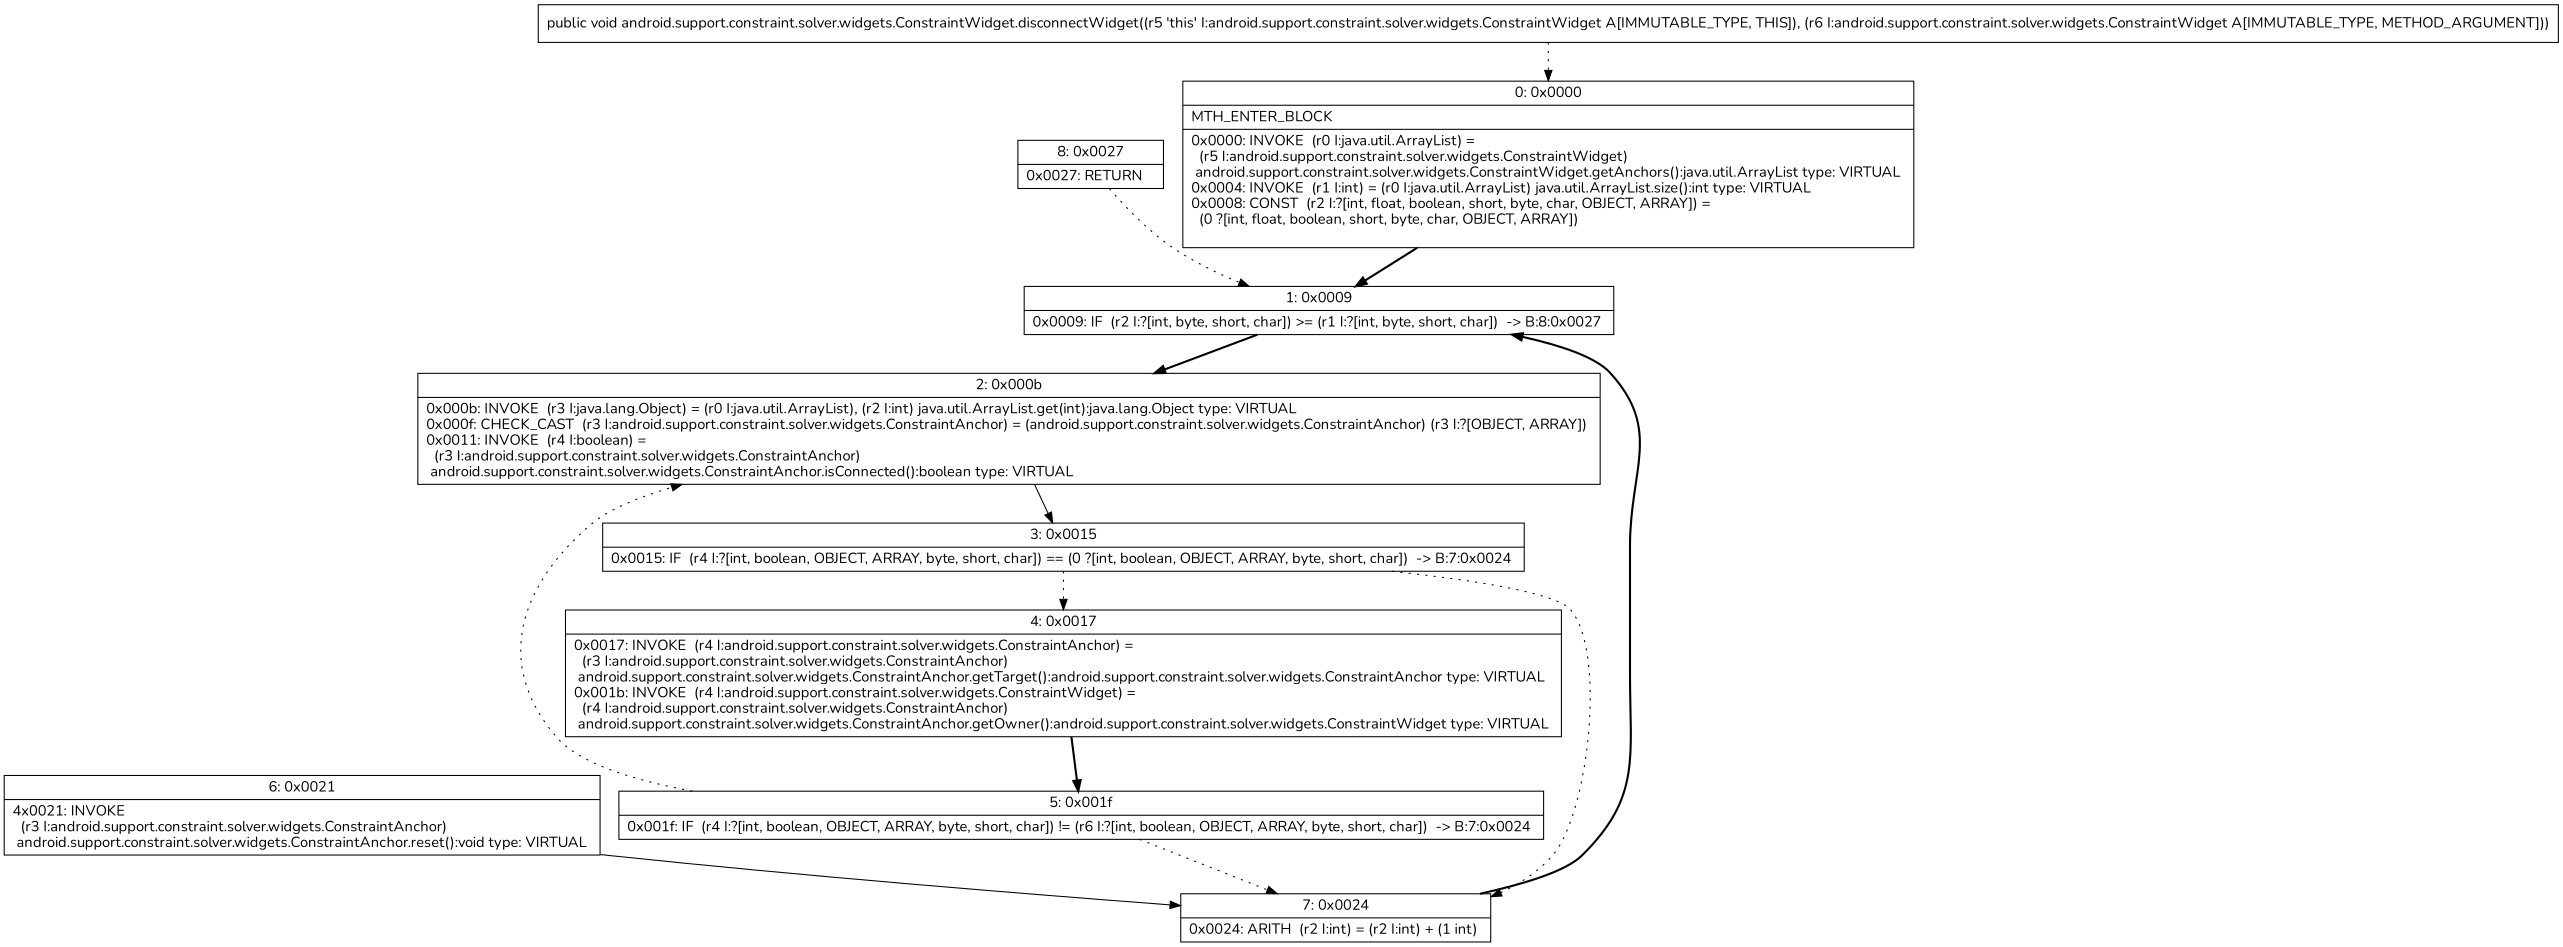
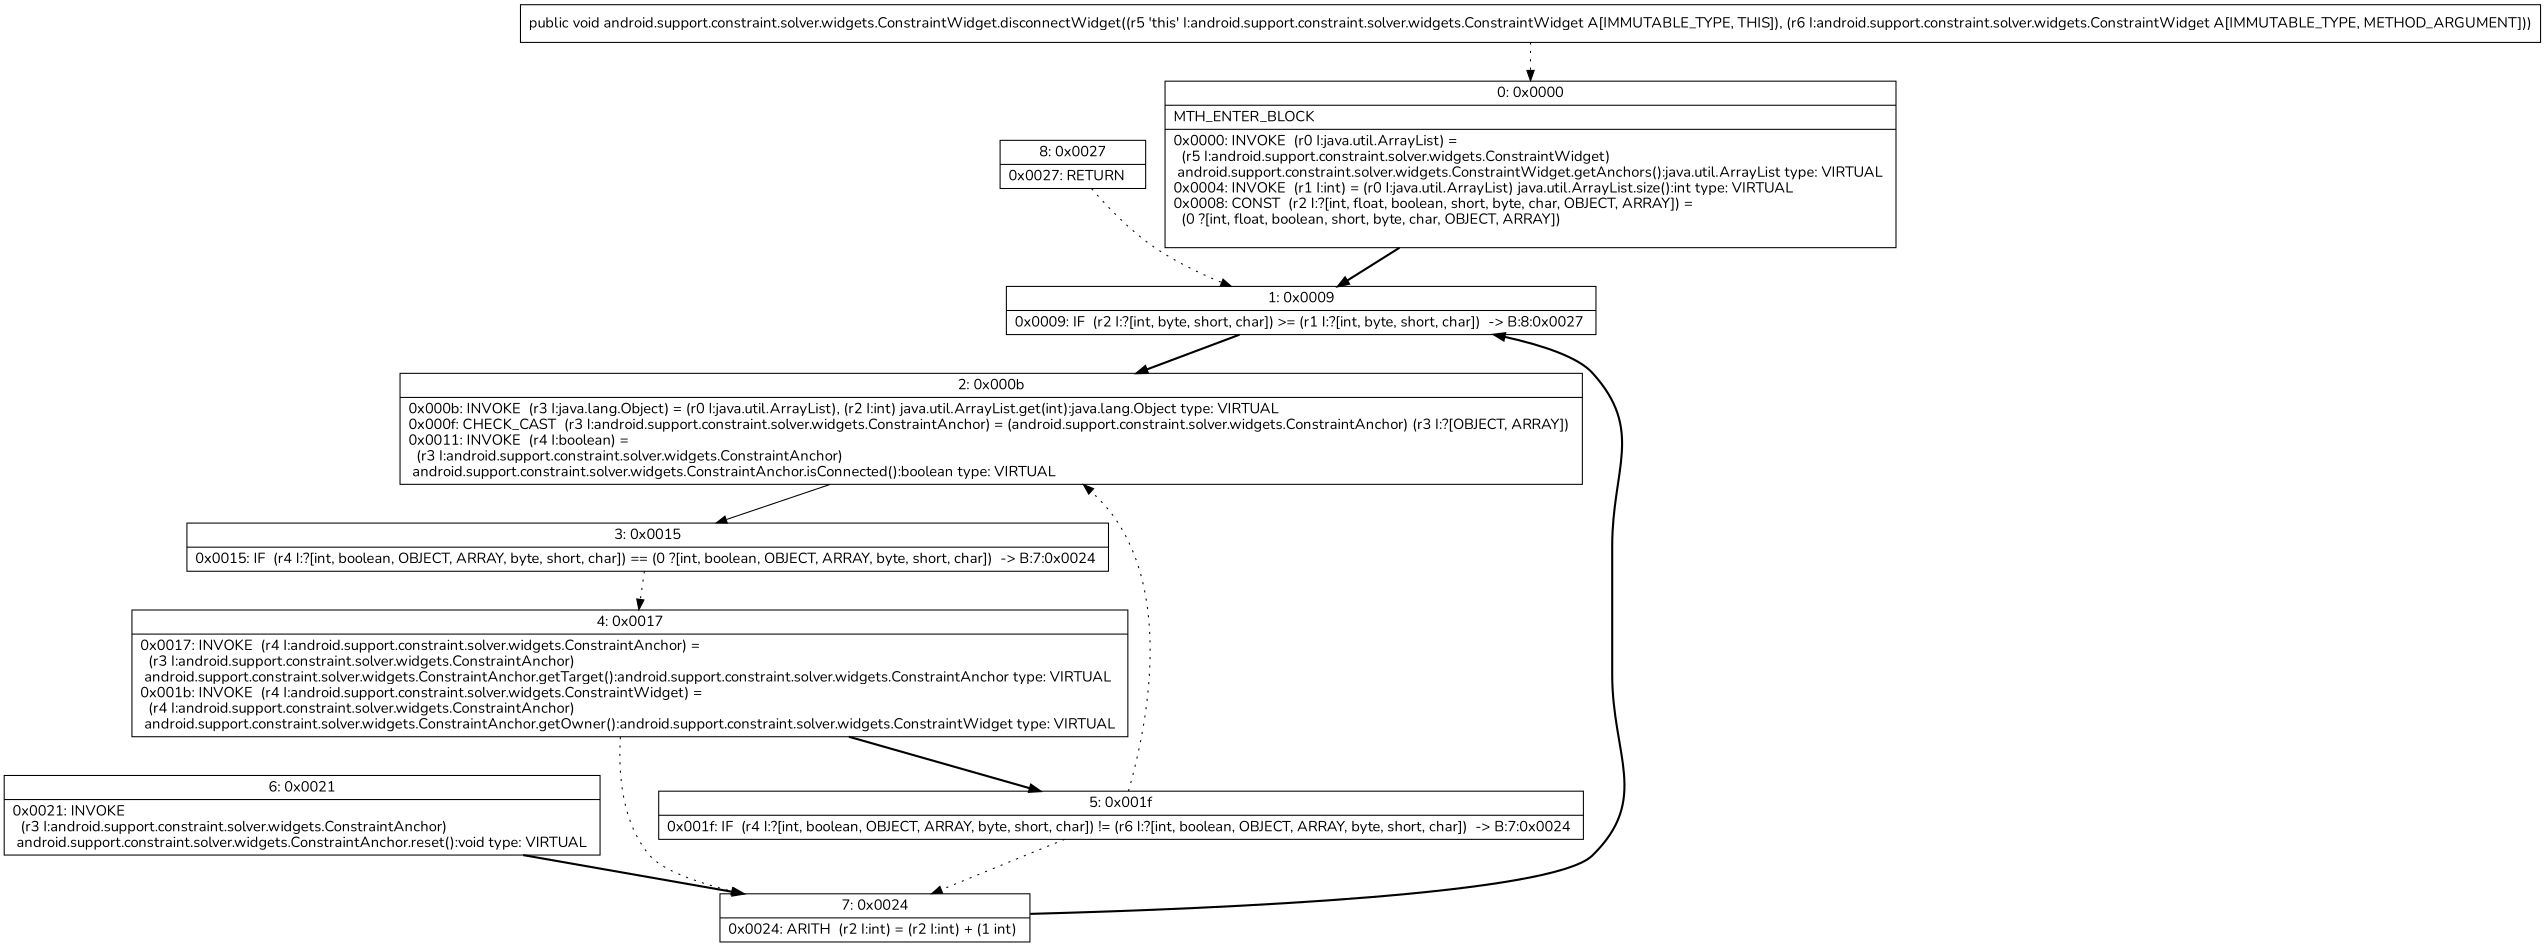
(1589, 674) -> (640, 841)
(73, 811) -> (73, 811)
(885, 882) -> (628, 874)
